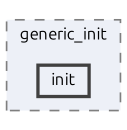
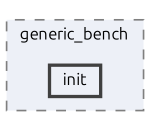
(64, 35) -> (75, 35)
